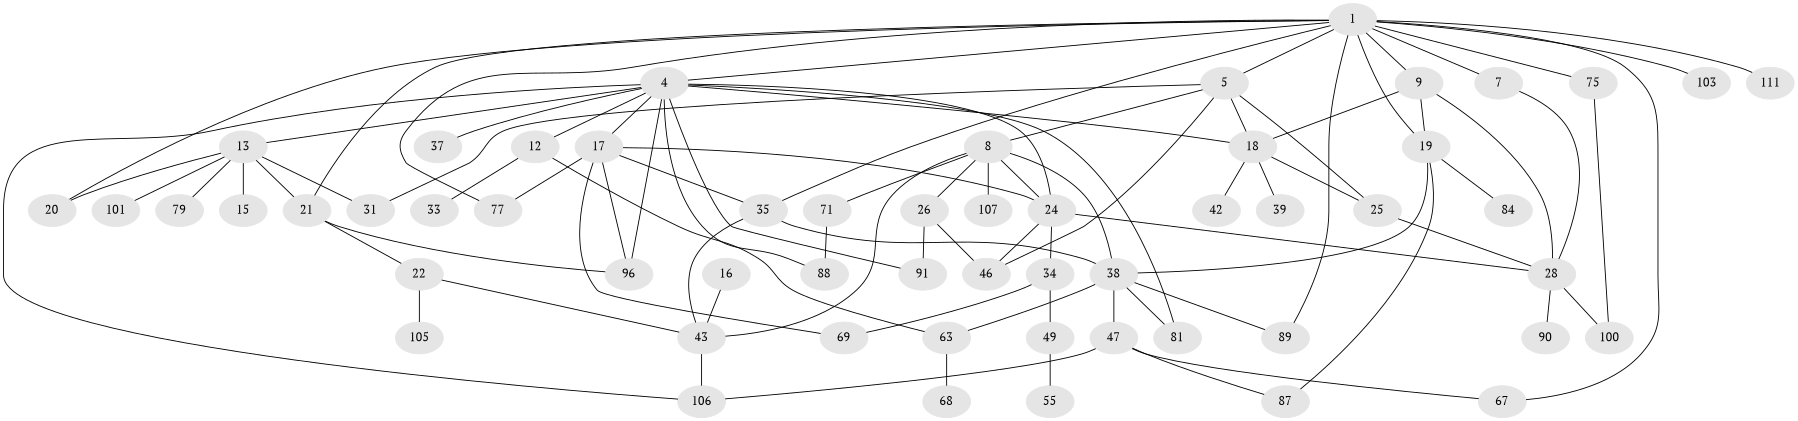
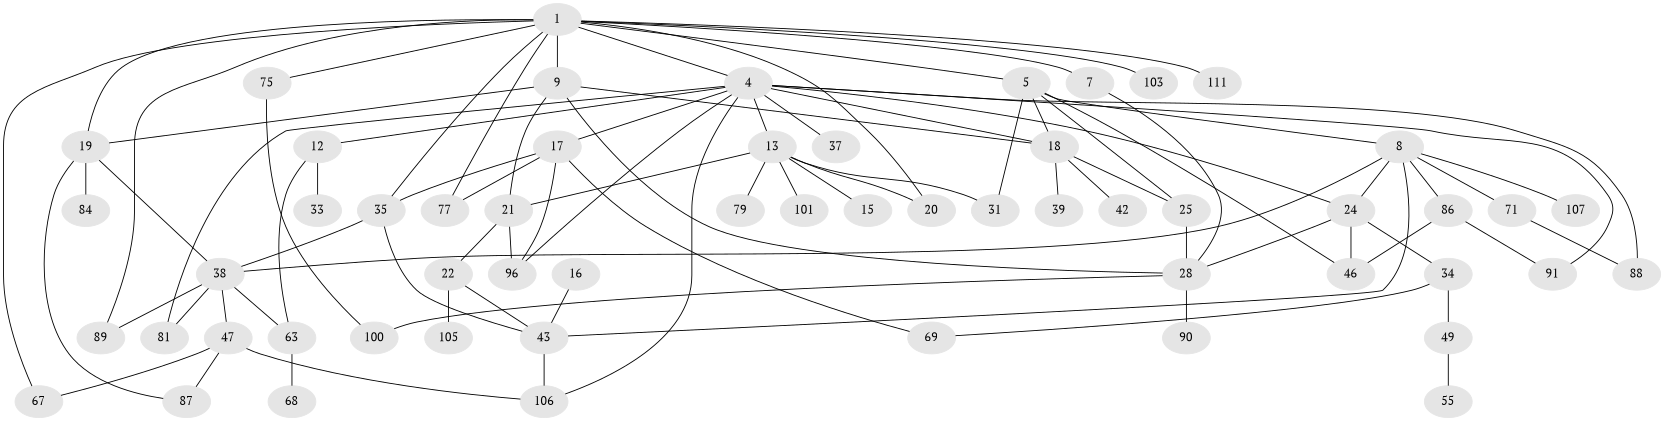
(792, 32) -> (521, 143)
(830, 160) -> none
(925, 211) -> (1448, 211)
